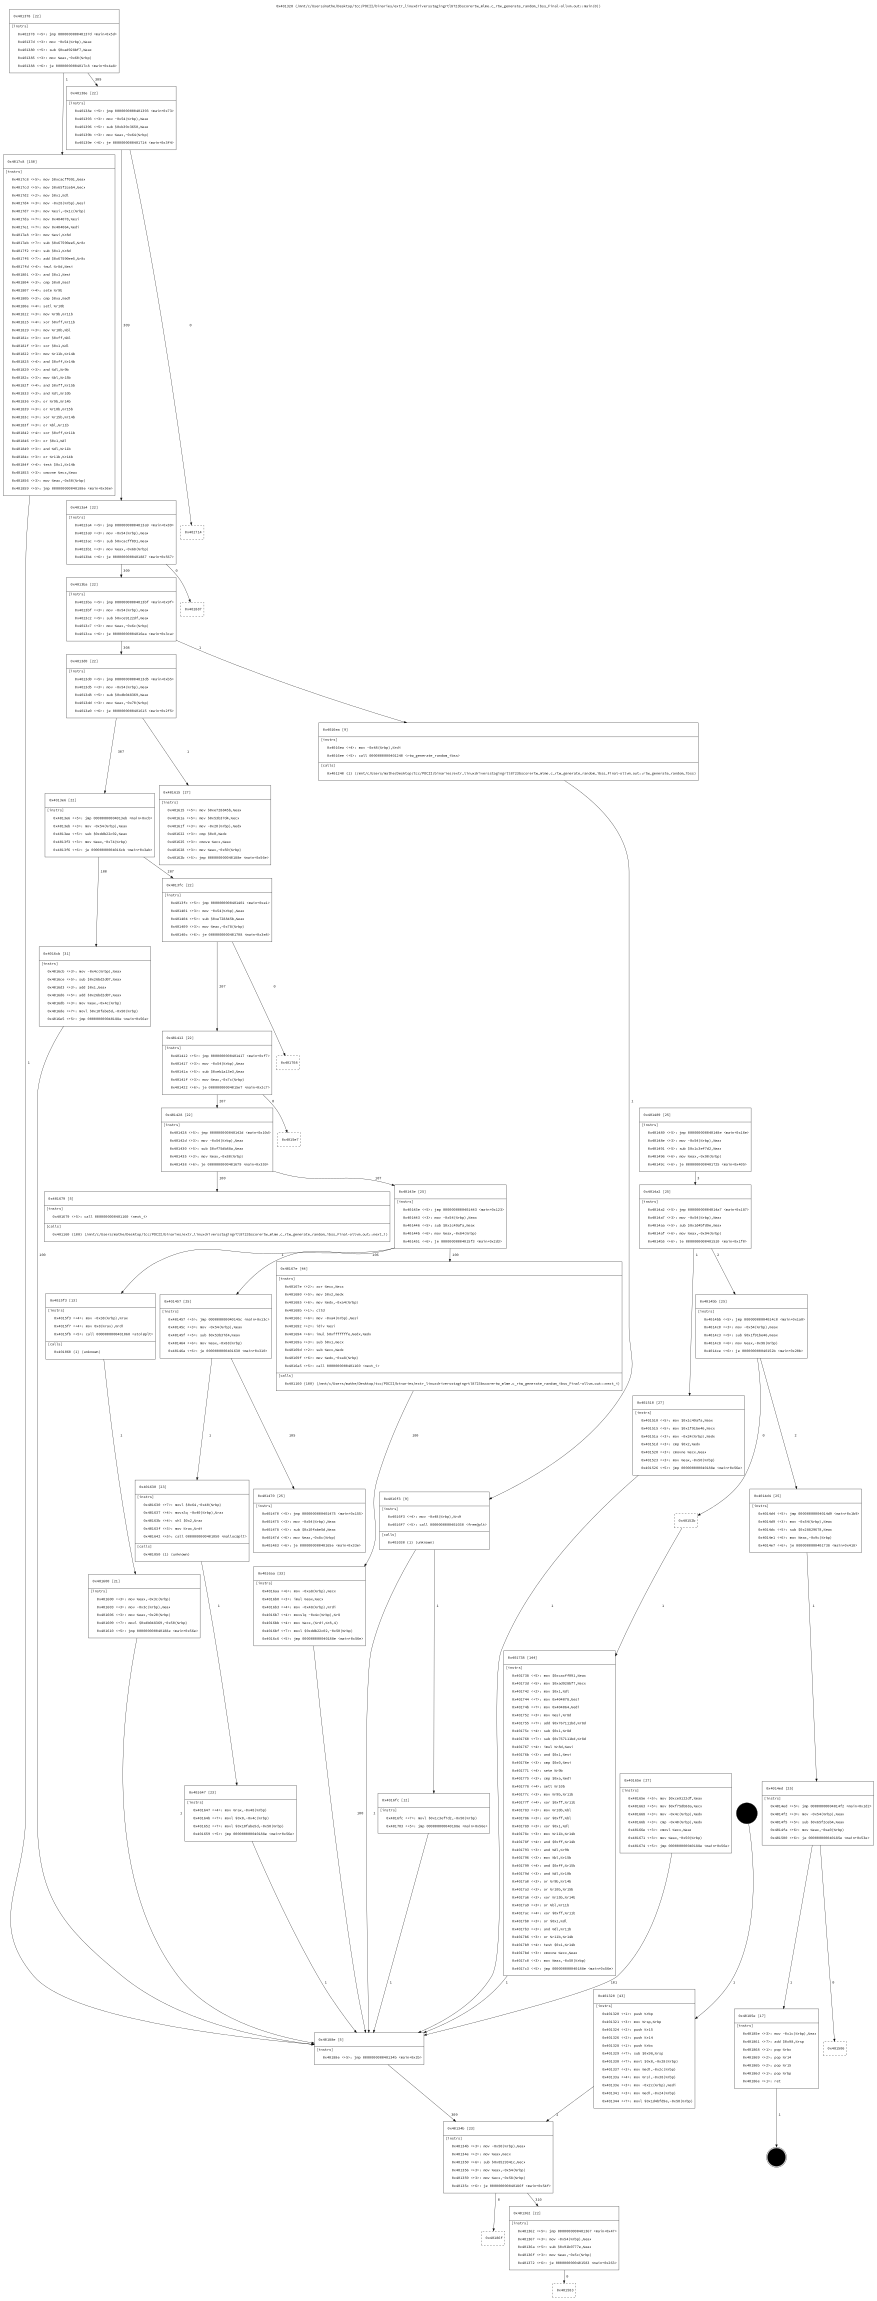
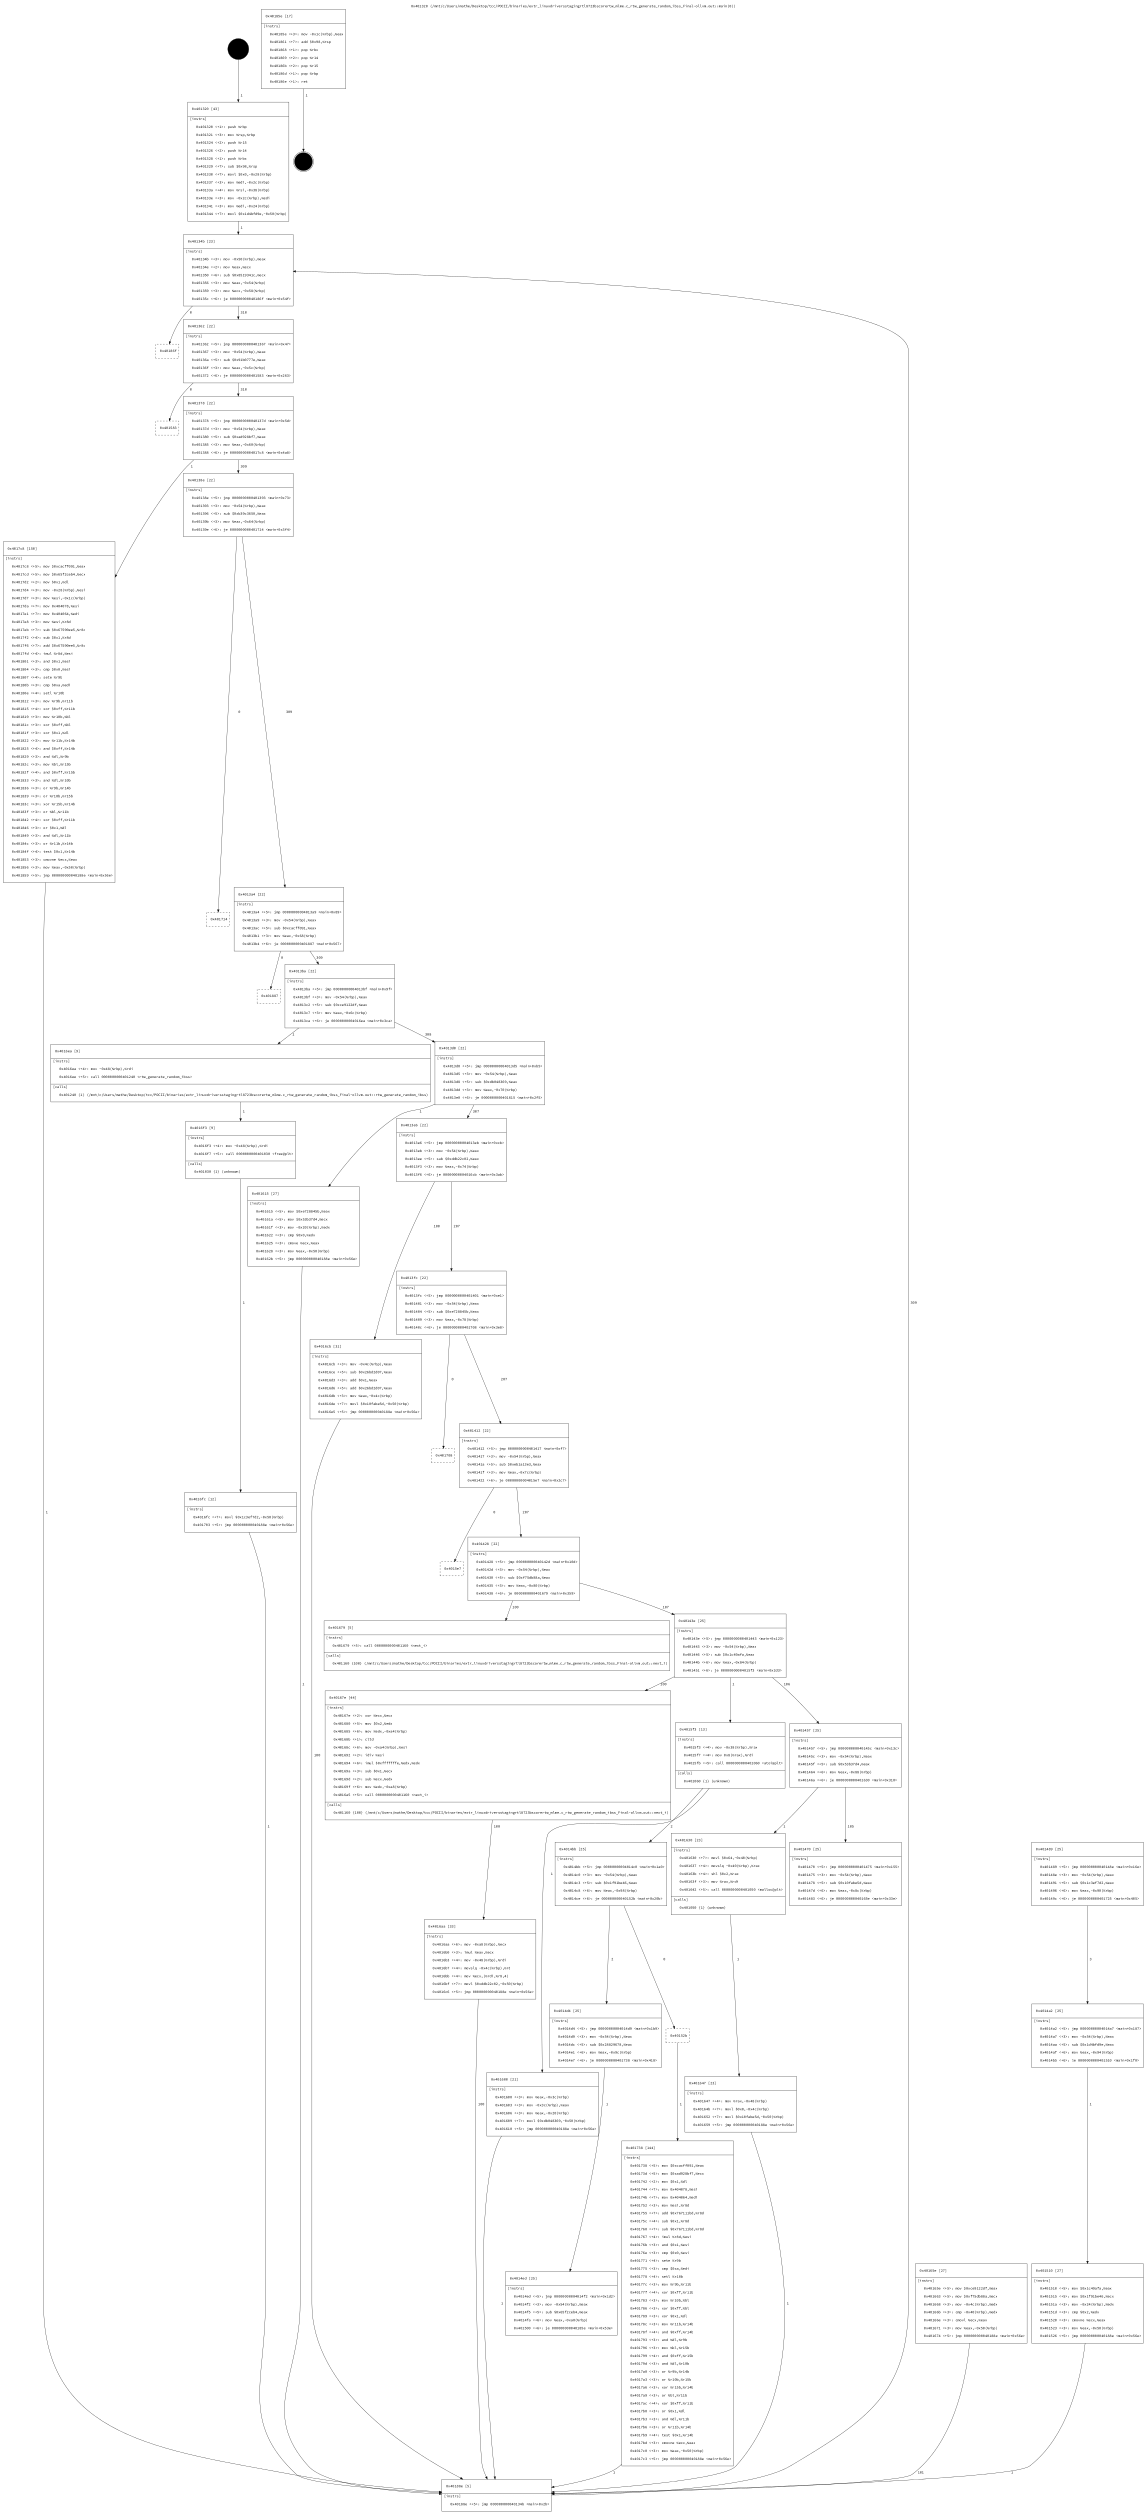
none -> (238, 388)
(723, 1270) -> (678, 1815)
(366, 1785) -> (300, 1938)
(798, 1926) -> none
(835, 2049) -> none
